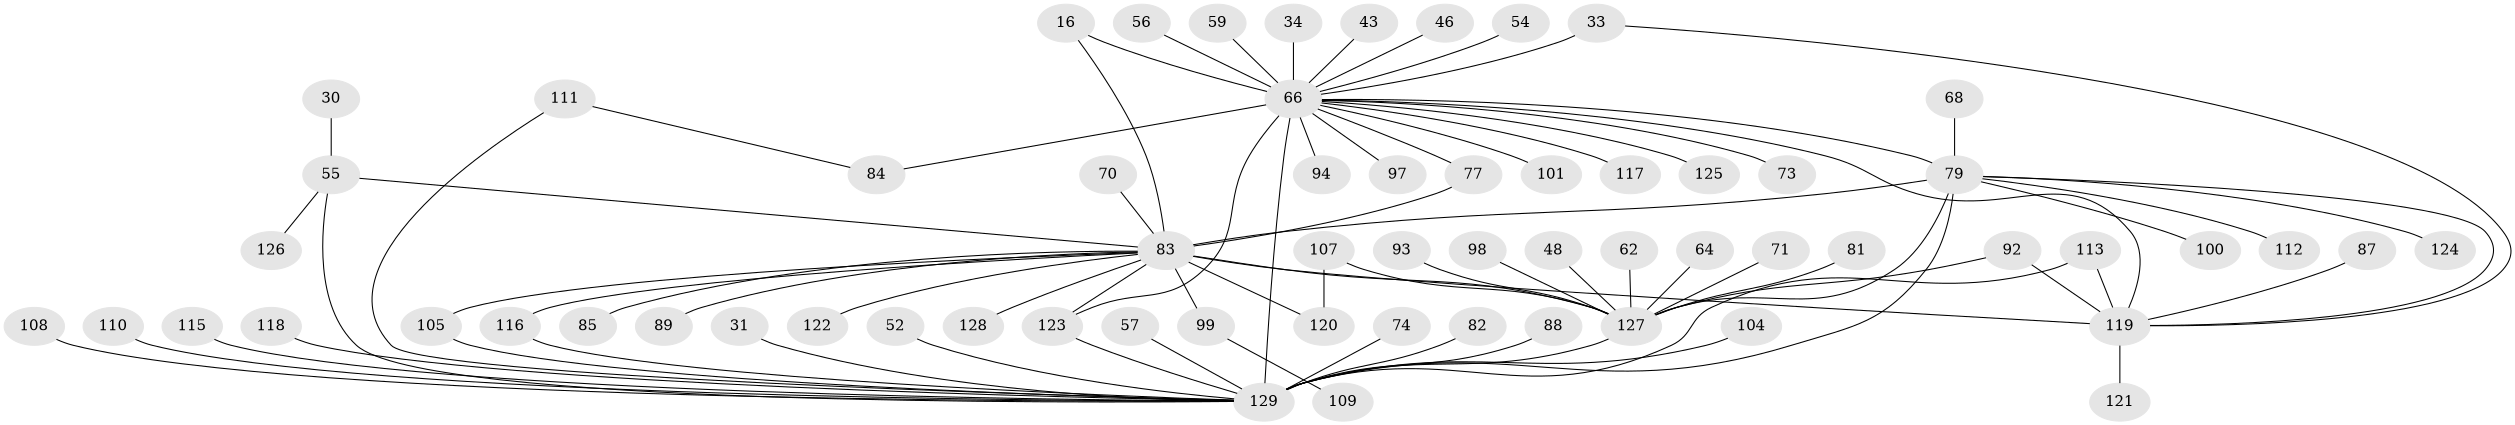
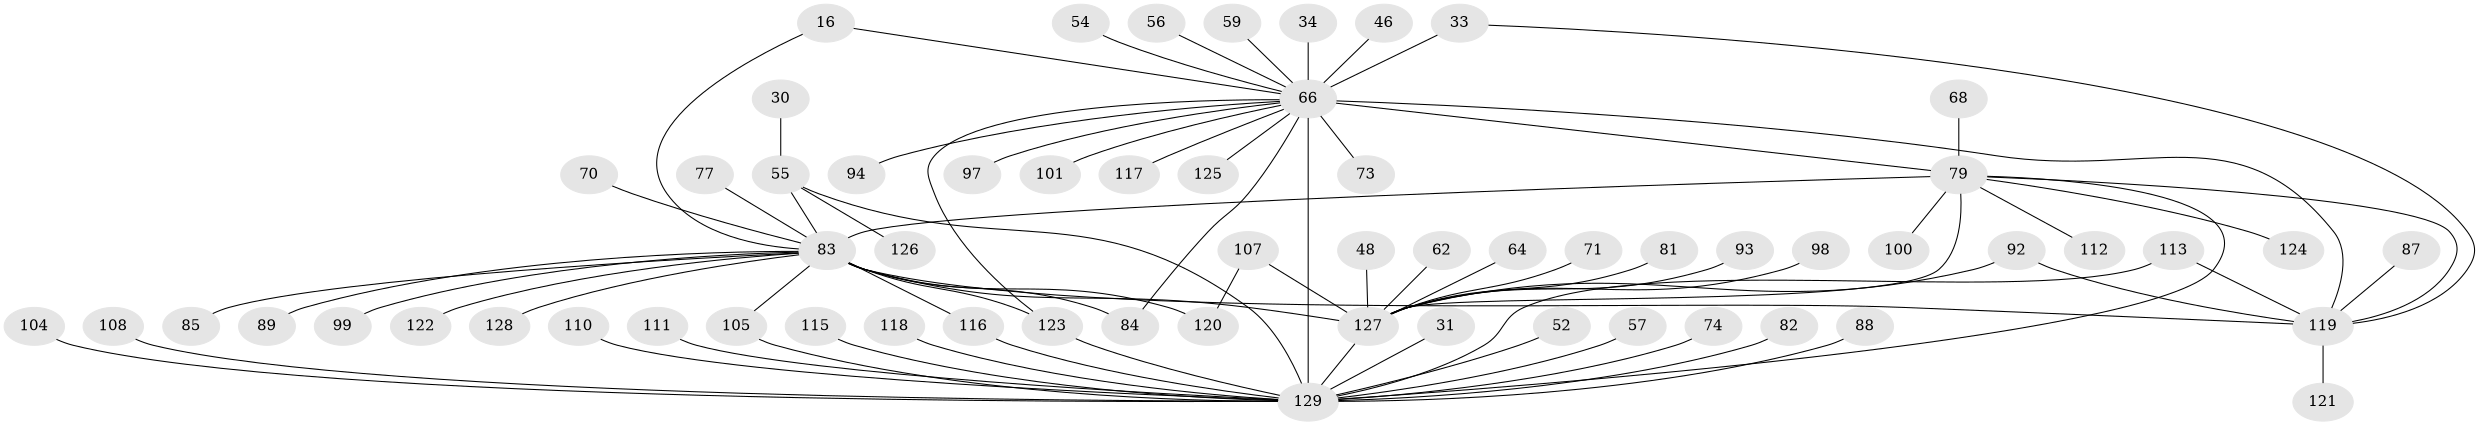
(1369, 23) -> none
(1385, 135) -> none
(721, 137) -> (979, 288)
(1343, 402) -> none
